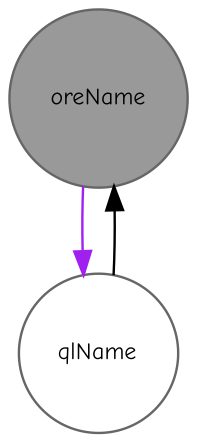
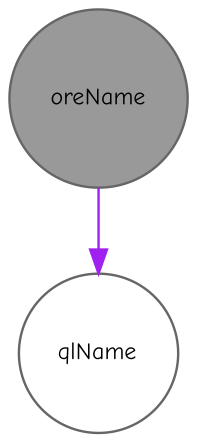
(115, 243) -> none
